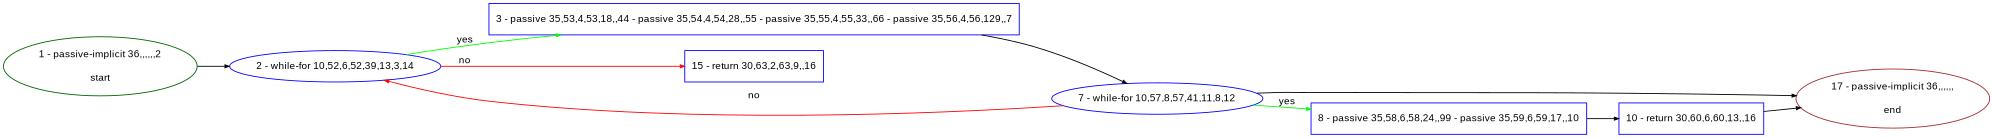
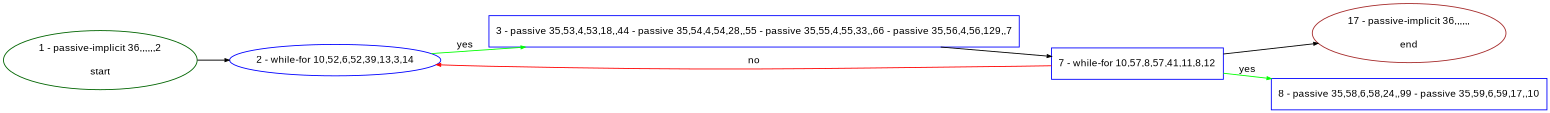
(754, 66) -> none
(1157, 99) -> (1137, 64)
(1691, 119) -> none
